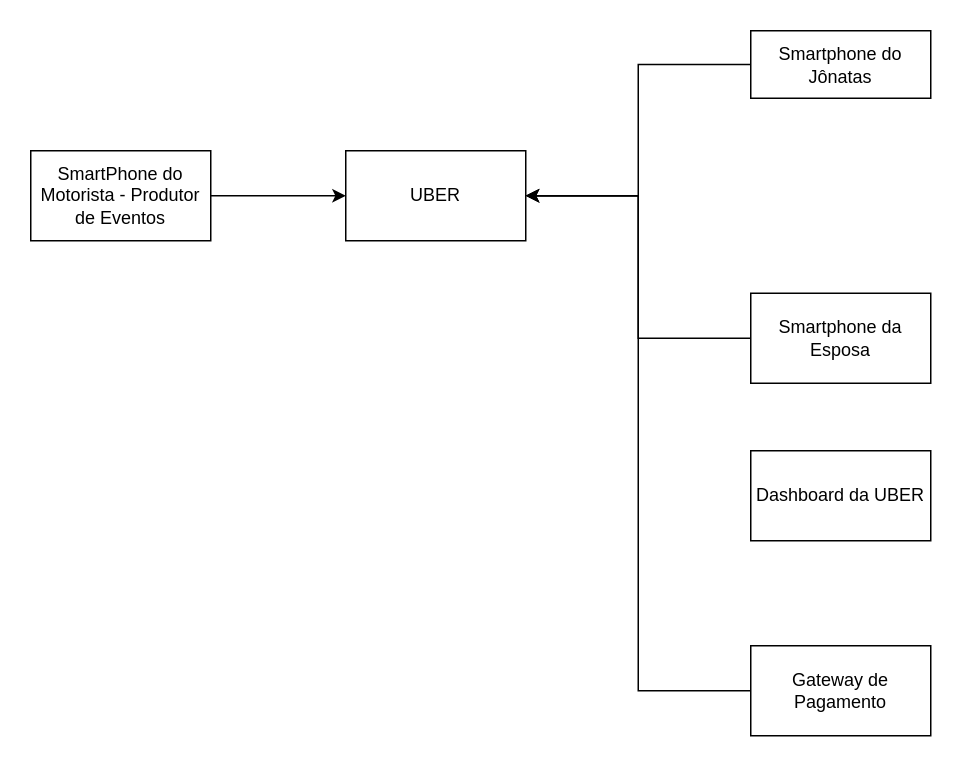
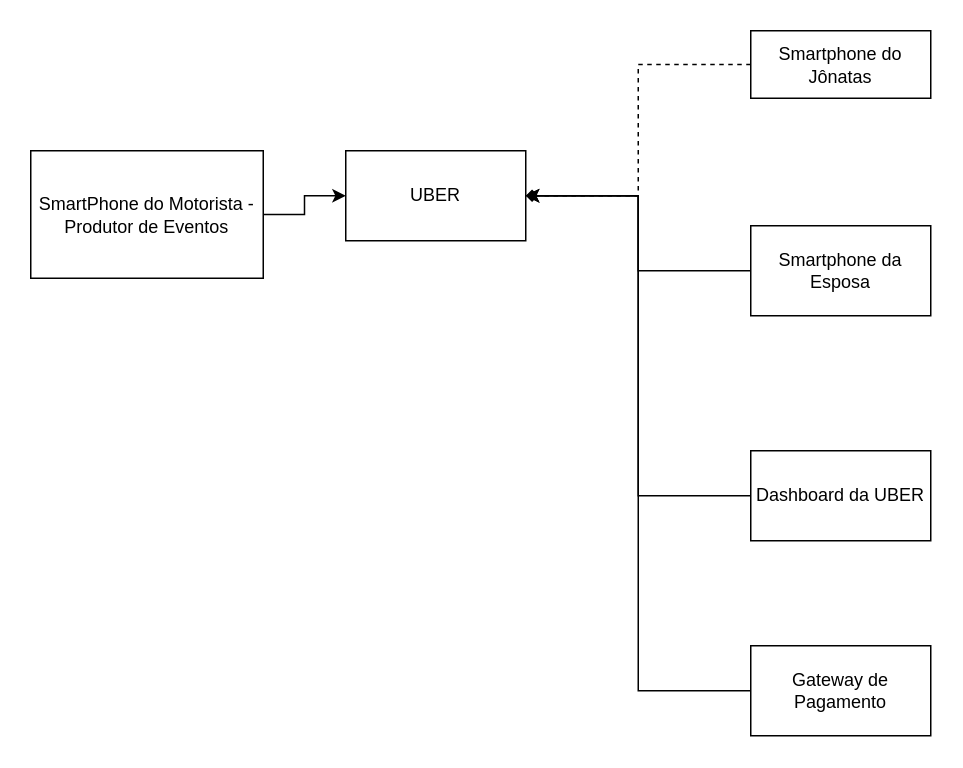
(638, 74) -> (638, 74)
(121, 196) -> (147, 215)
(841, 338) -> (841, 271)
none -> (696, 496)
(638, 498) -> (638, 498)
